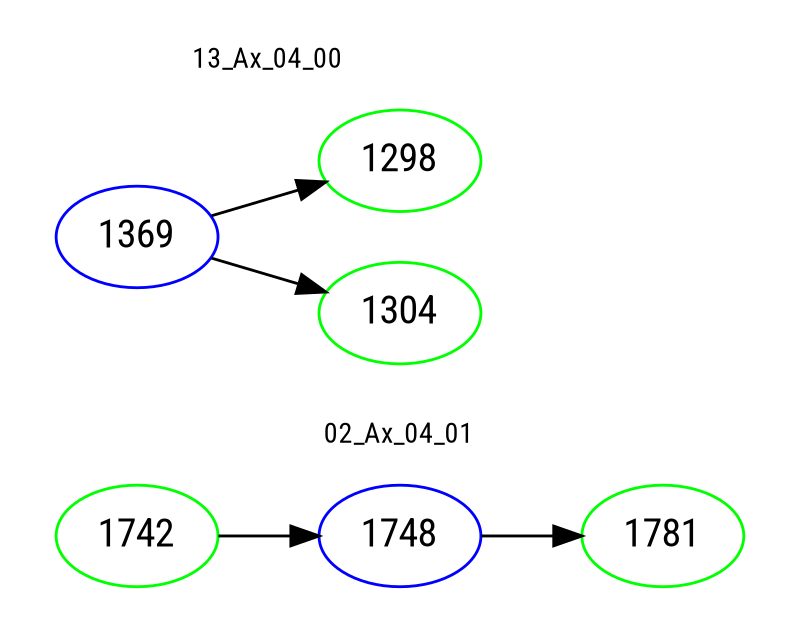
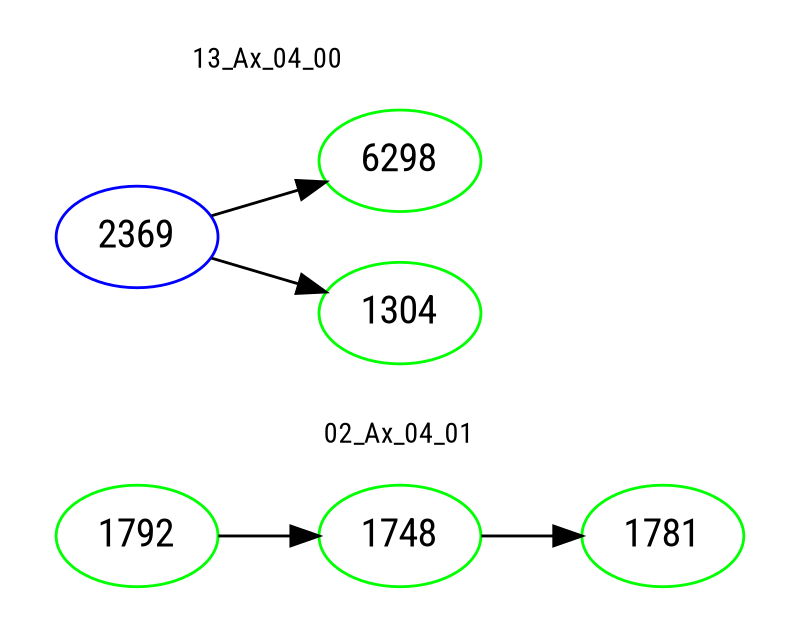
(400, 161) -> (400, 161)
(137, 237) -> (137, 237)
(137, 536) -> (137, 536)
(400, 536) -> (400, 536)
